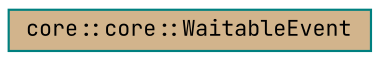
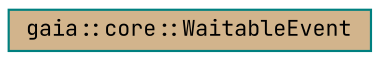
(190, 30) -> (190, 30)
